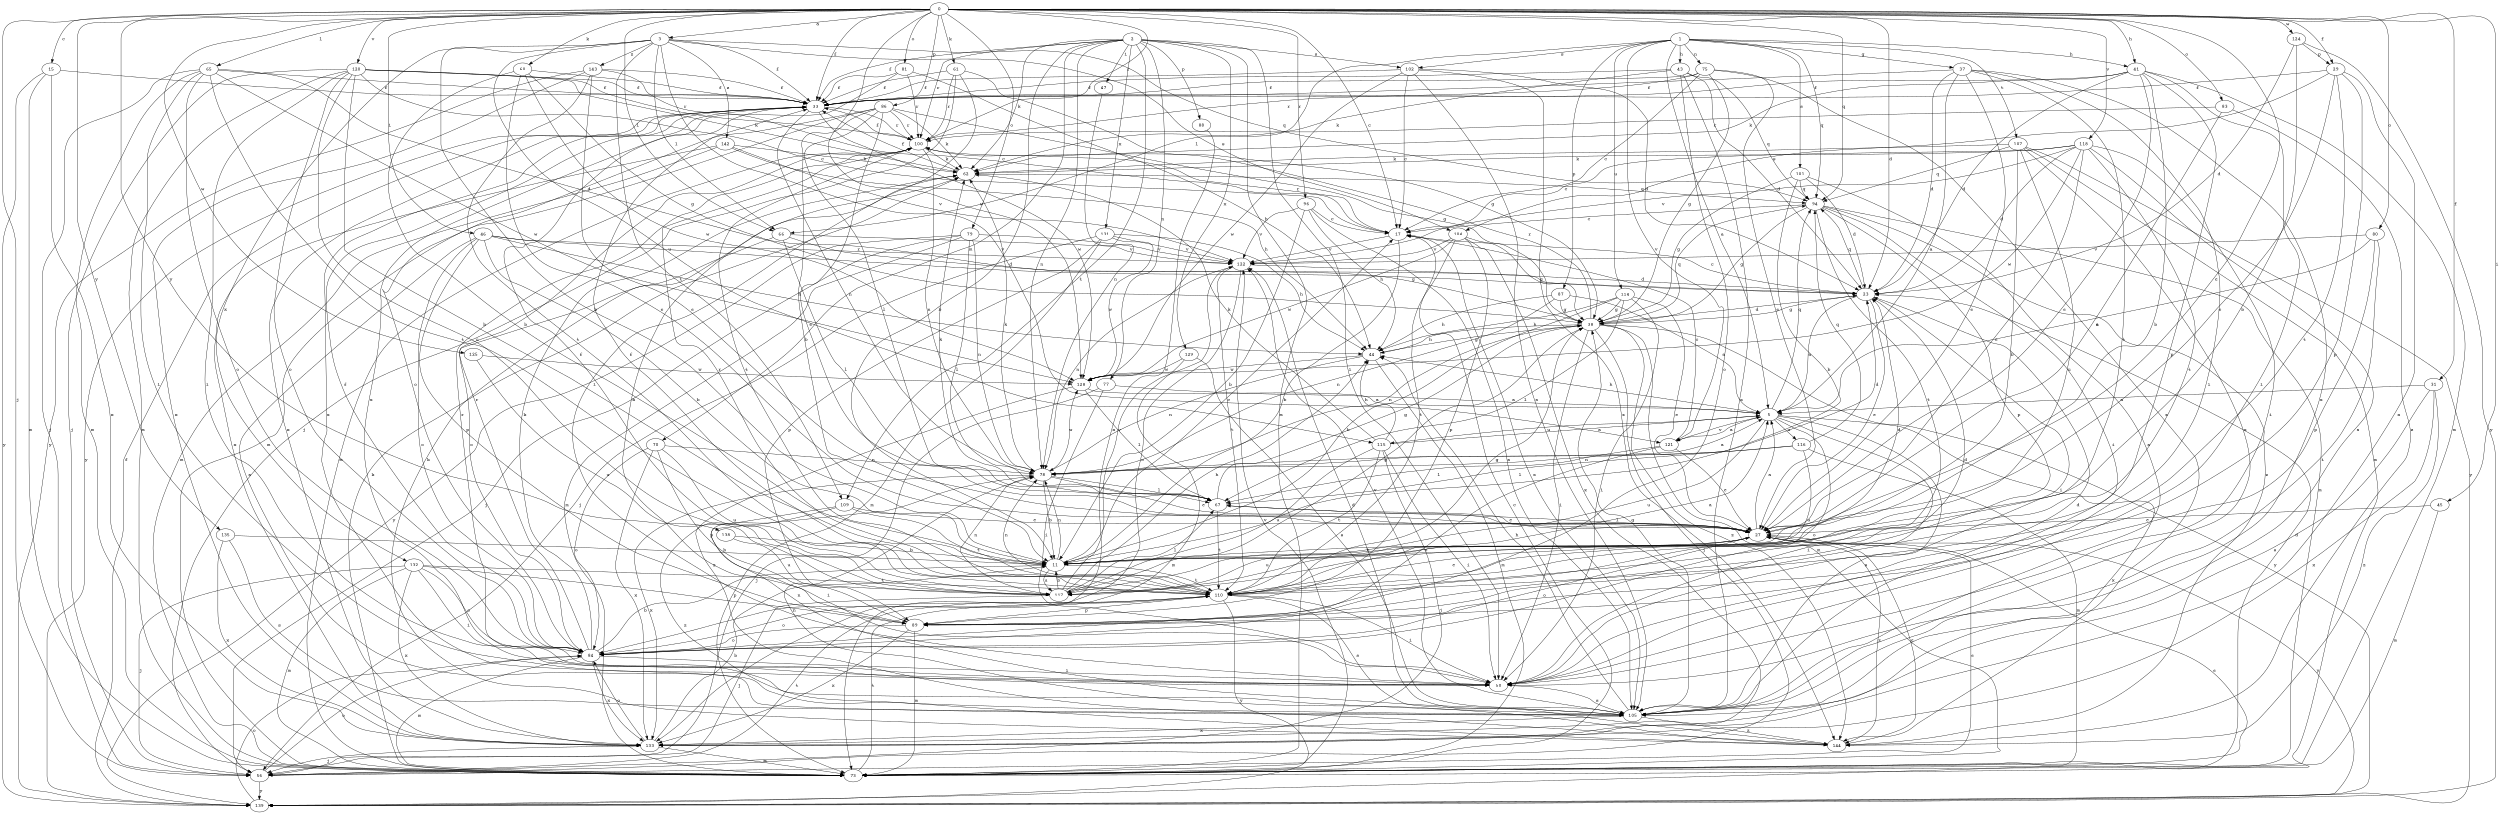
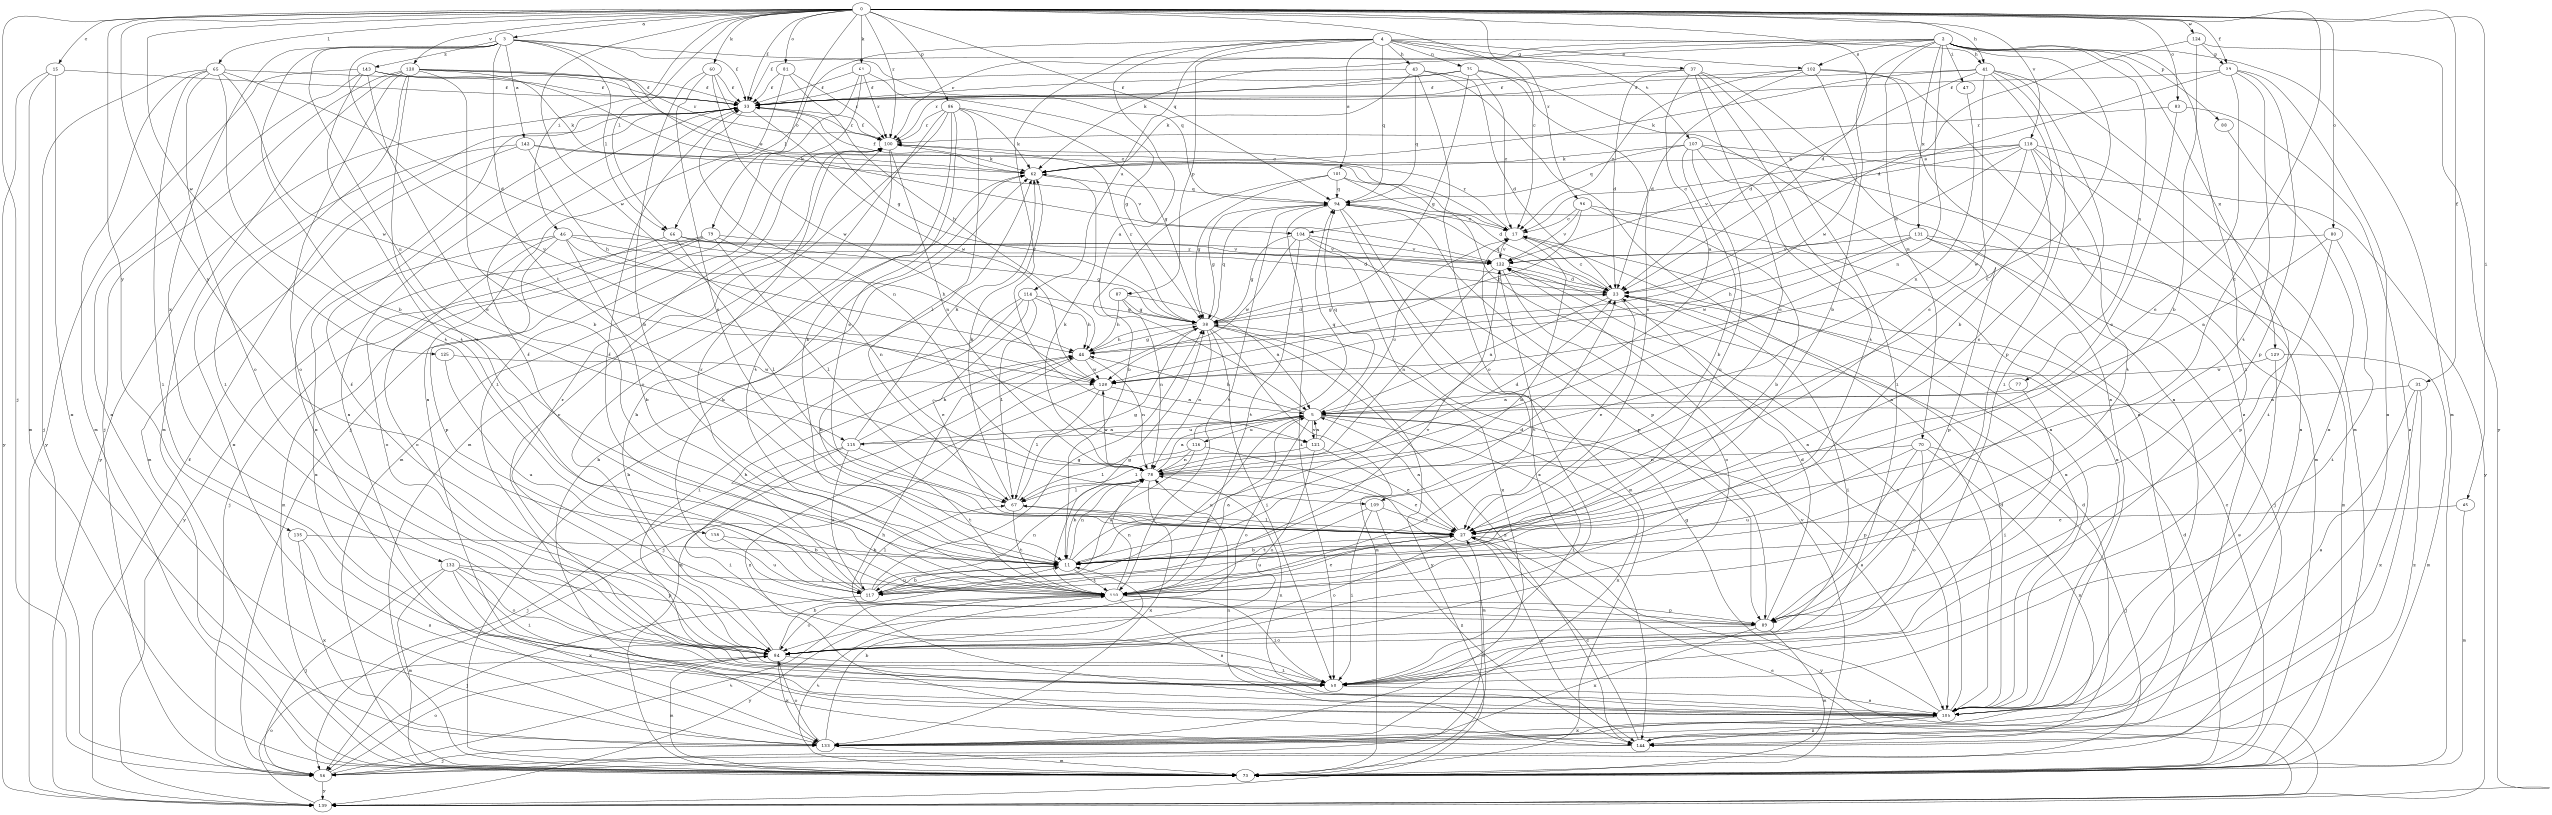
(1680, 39) -> (1382, 39)
(725, 630) -> (1535, 753)
